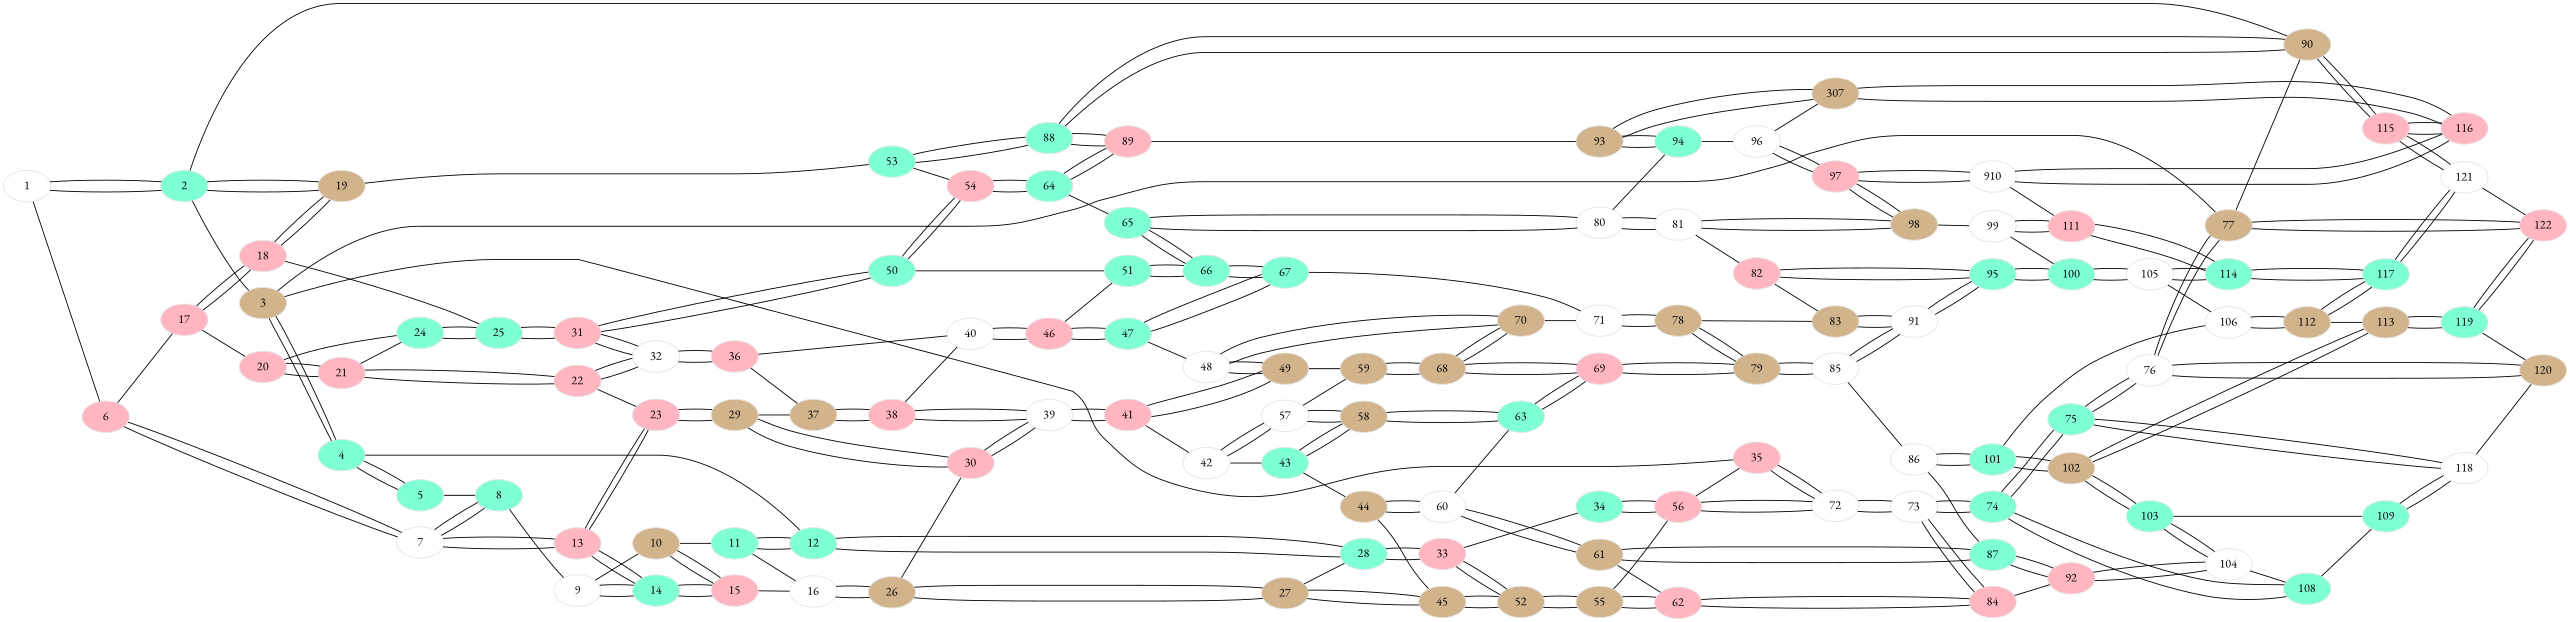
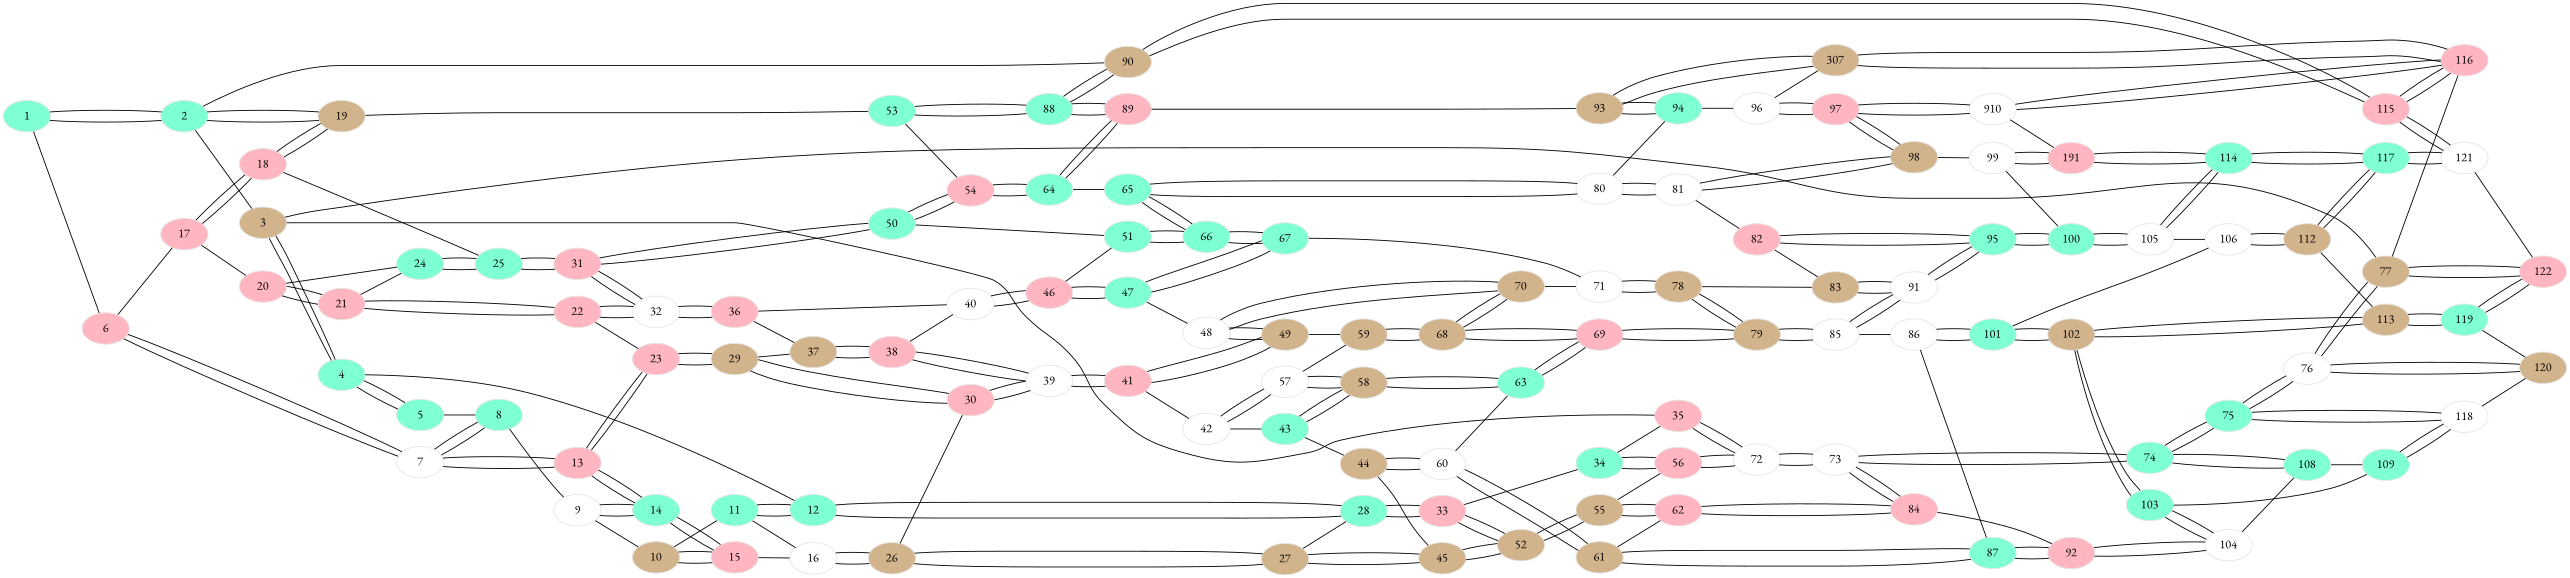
(2268, 135) -> (2423, 171)
(27, 186) -> (27, 116)
(2071, 226) -> (2071, 158)
(1718, 482) -> (1639, 439)
